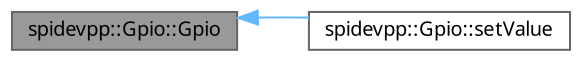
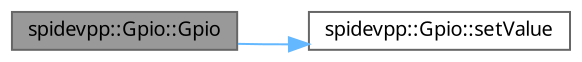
(284, 17) -> (263, 44)
